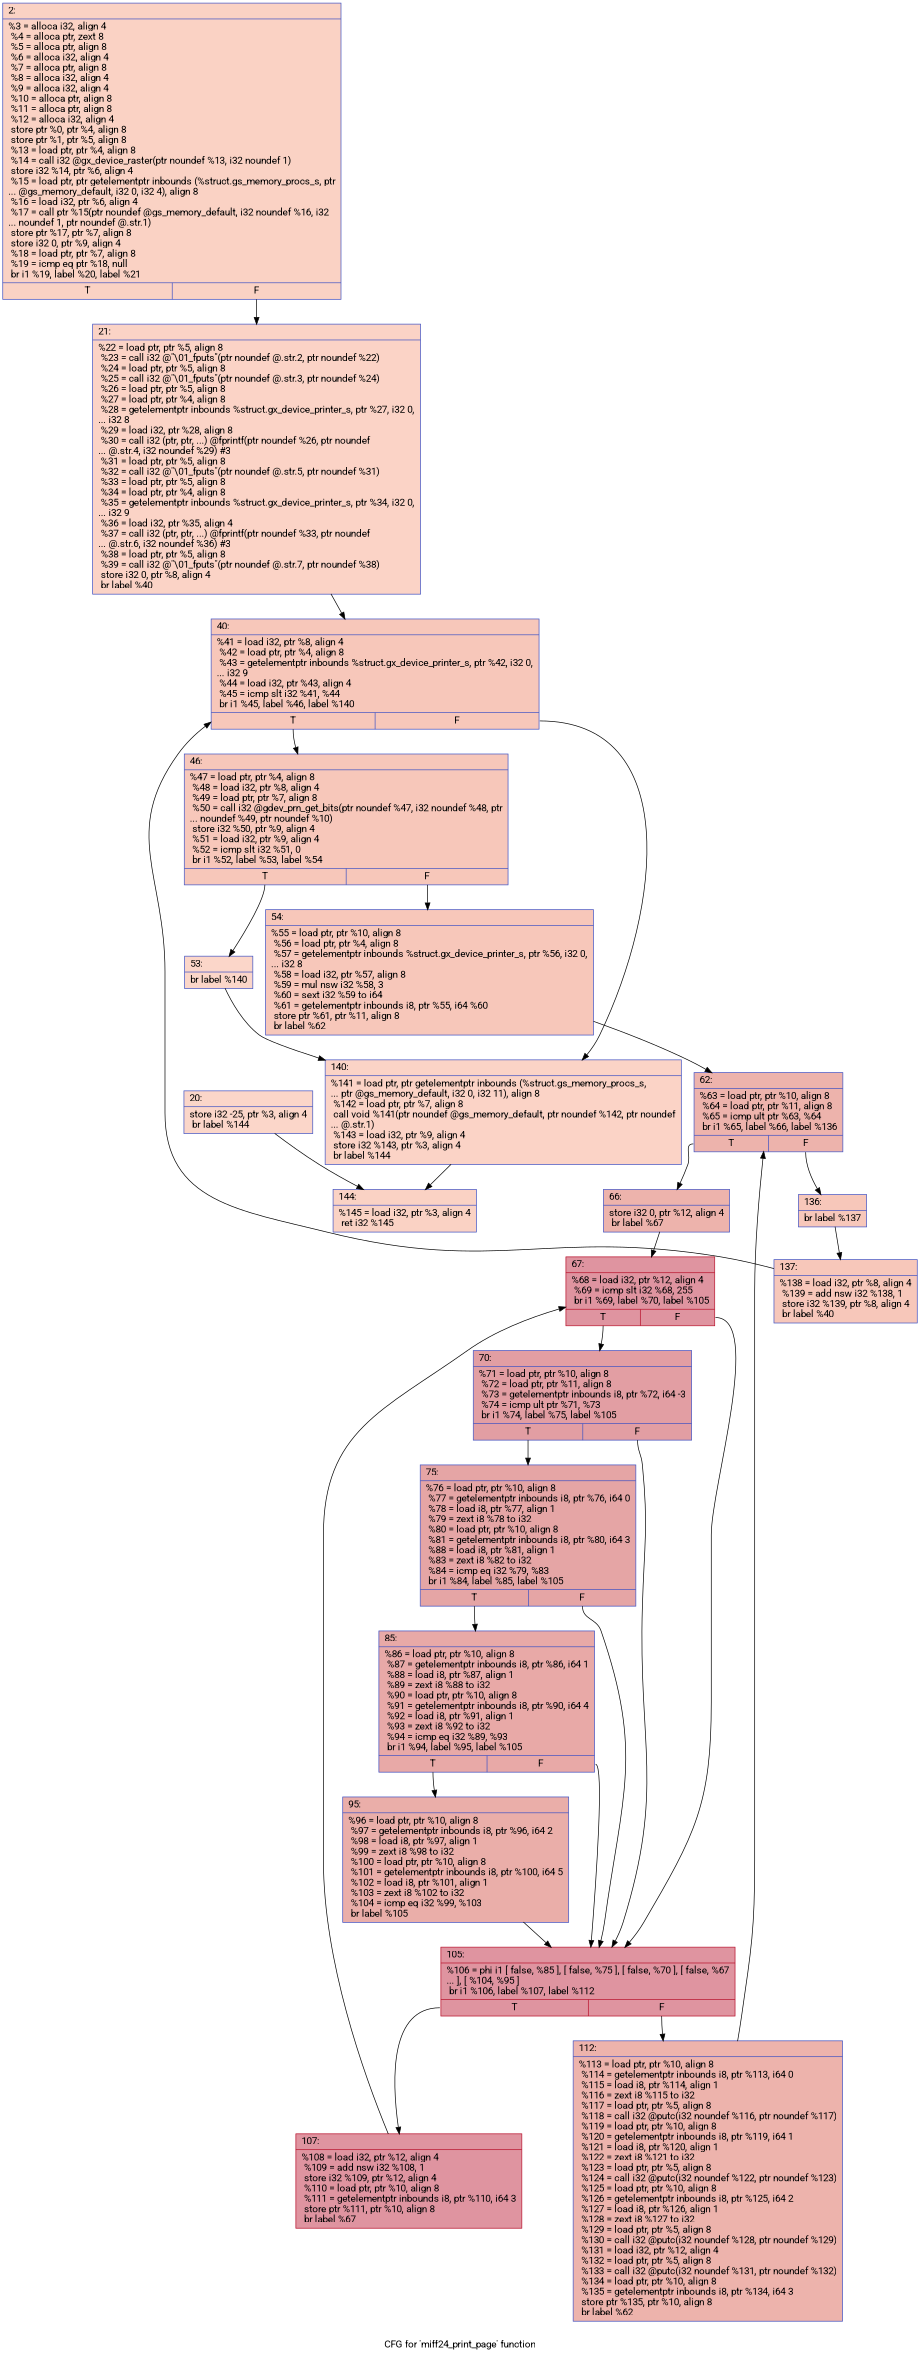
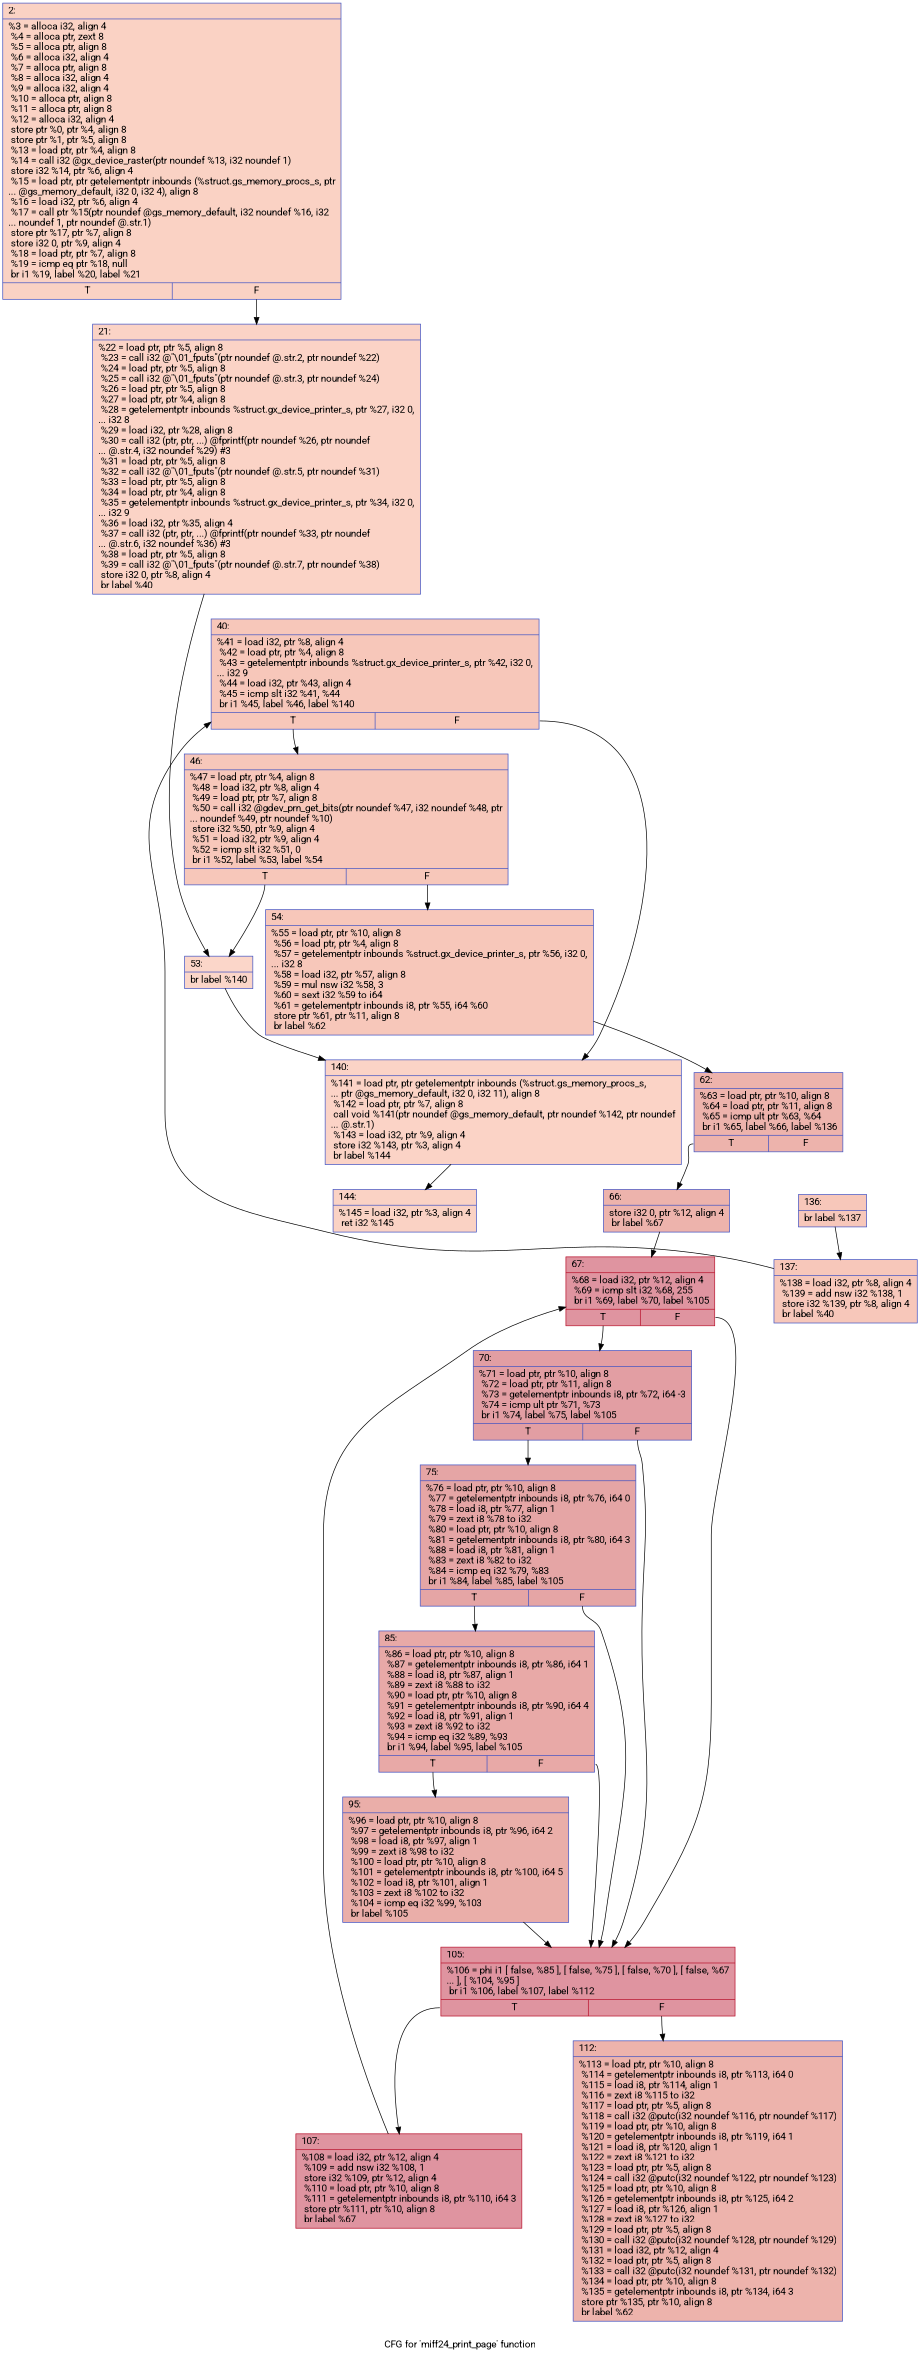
(336, 603) -> (170, 783)
(248, 1112) -> none
(809, 1171) -> none
(755, 1600) -> none
